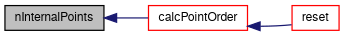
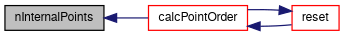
none -> (263, 10)
